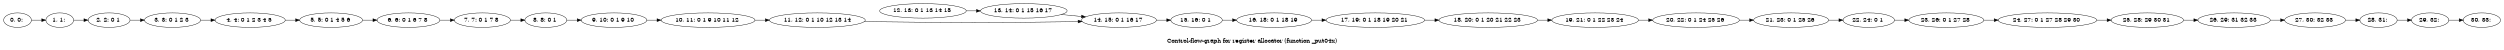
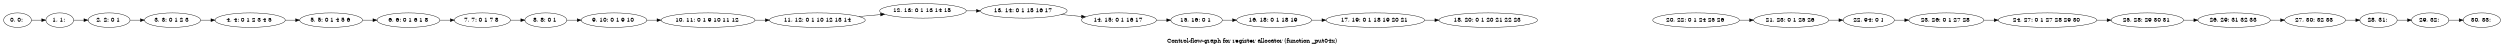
(408, 20) -> (408, 20)
(1595, 20) -> none
(1869, 20) -> (1869, 20)
(971, 23) -> (870, 16)
